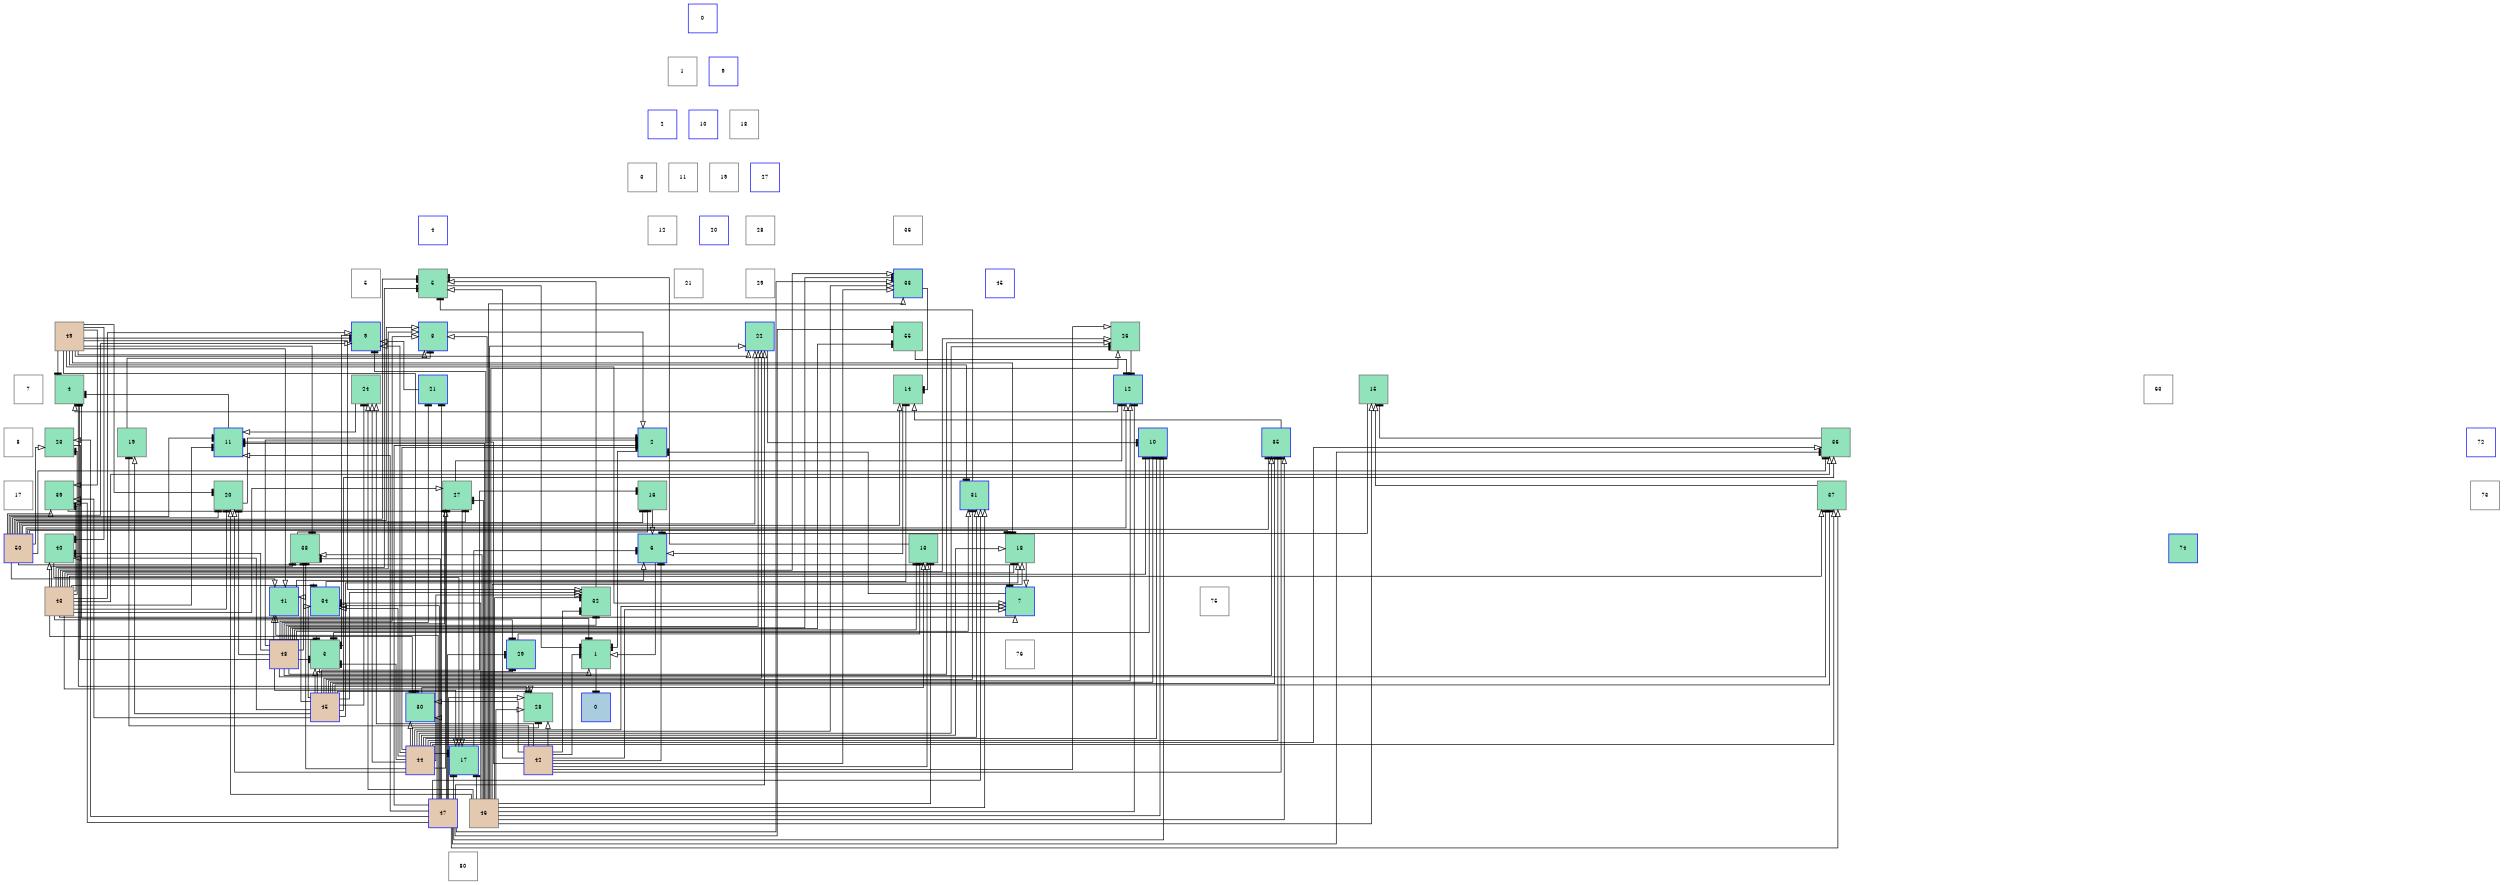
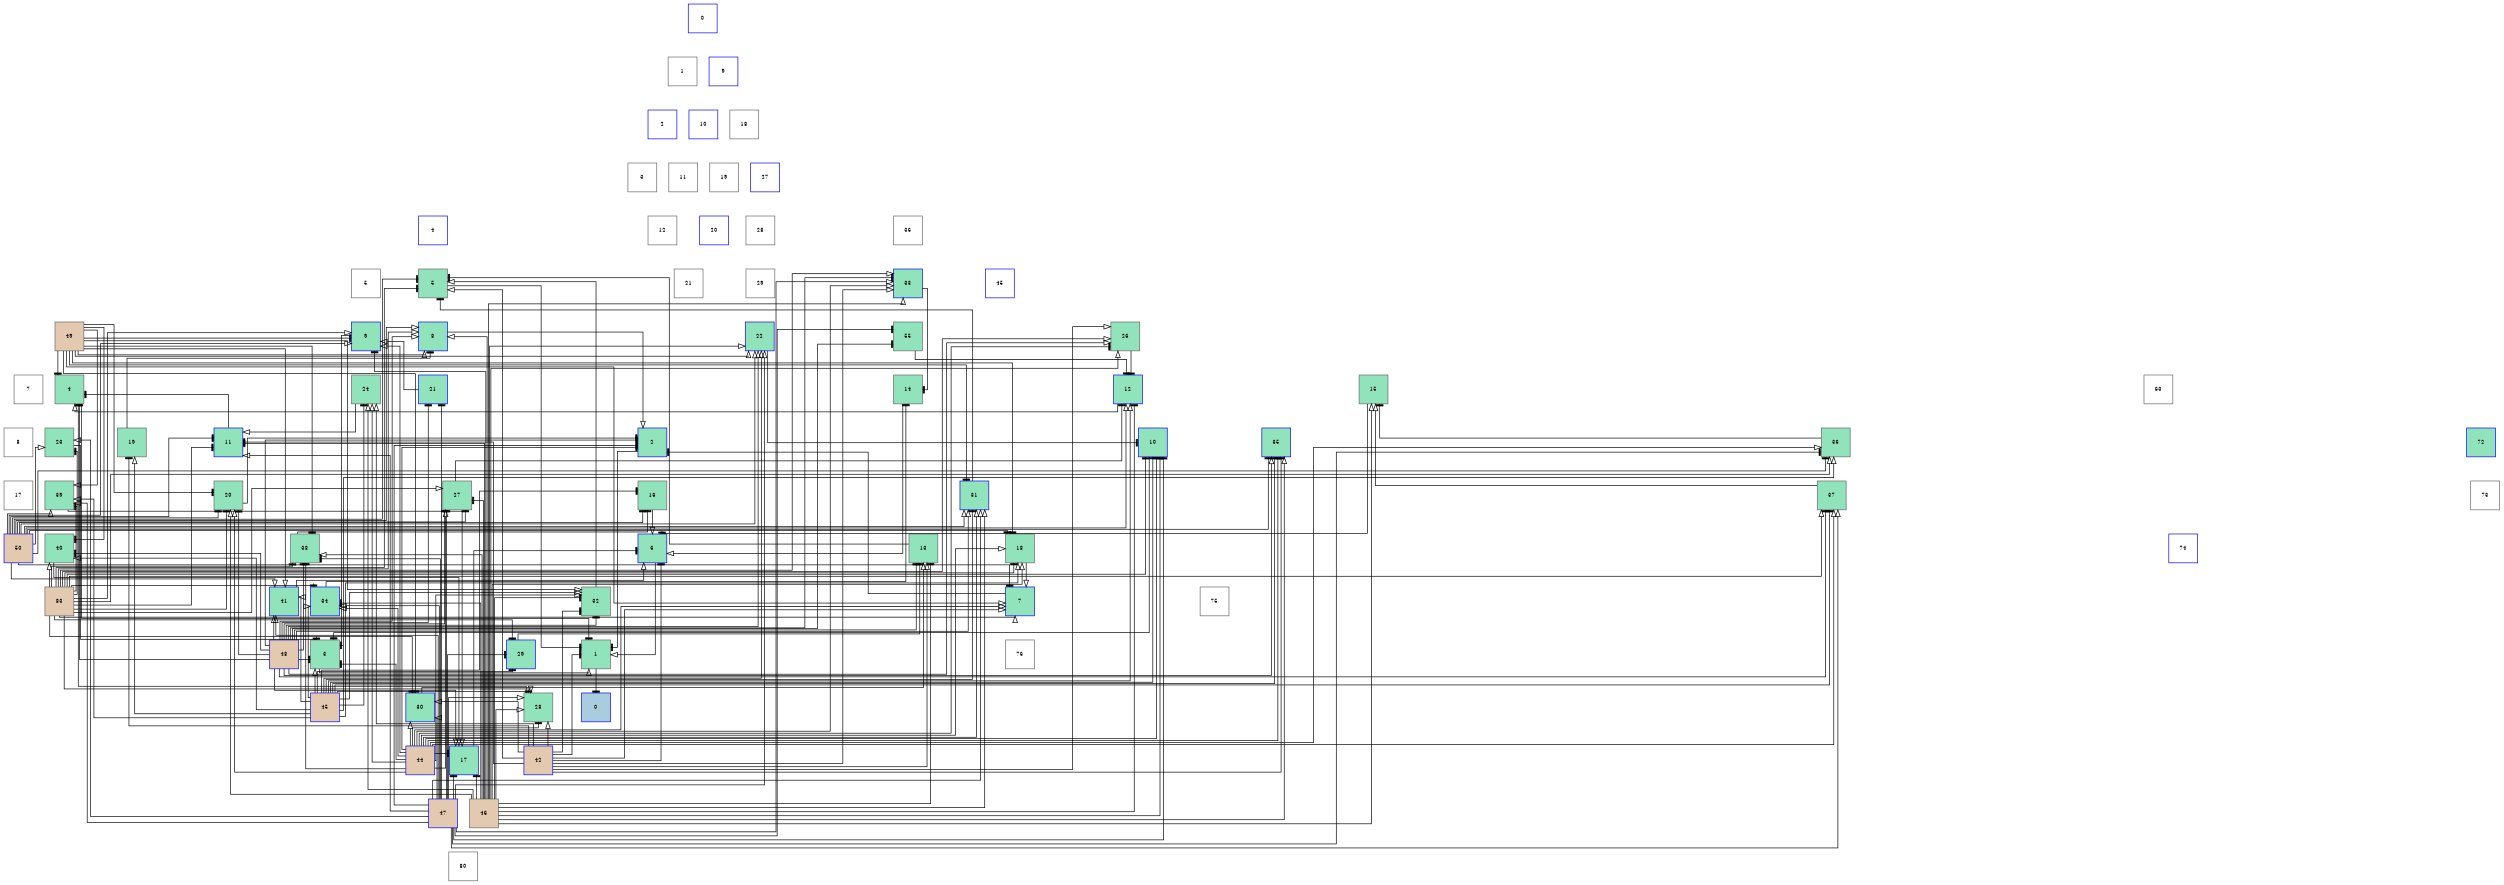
(1097, 420) -> none
(2481, 442) -> (2481, 442)
(514, 525) -> (496, 527)
(2183, 548) -> (2183, 548)
(59, 601) -> (59, 601)
